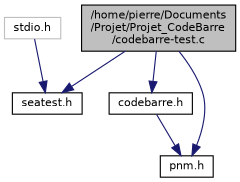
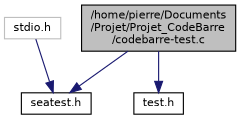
(151, 104) -> none
(187, 166) -> (159, 104)
